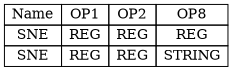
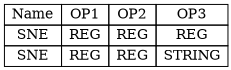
(192, 14) -> (192, 14)
